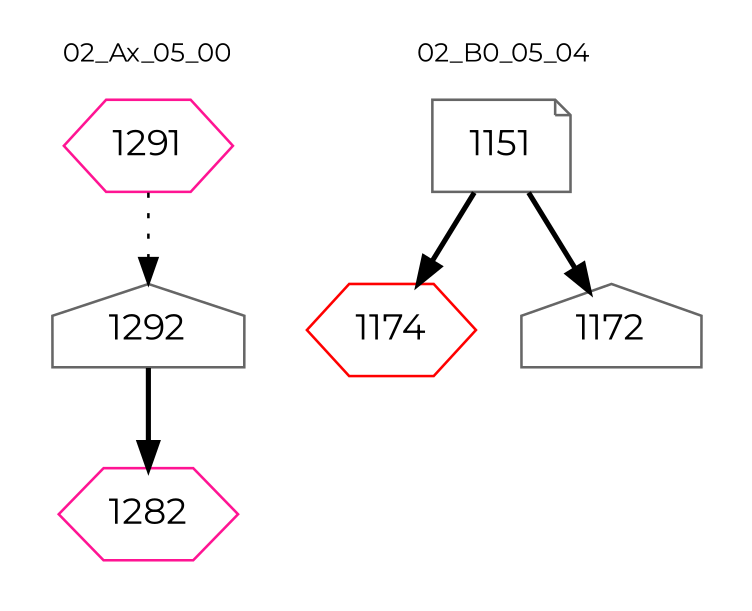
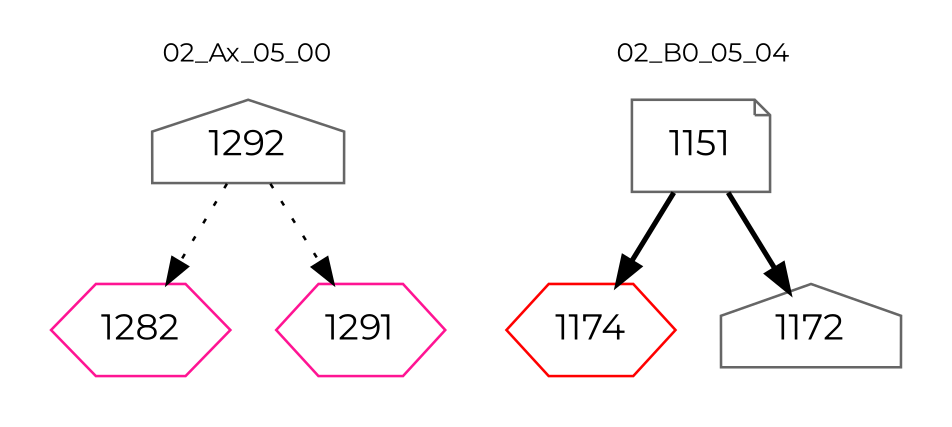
(148, 225) -> (295, 223)
(148, 405) -> (204, 223)
